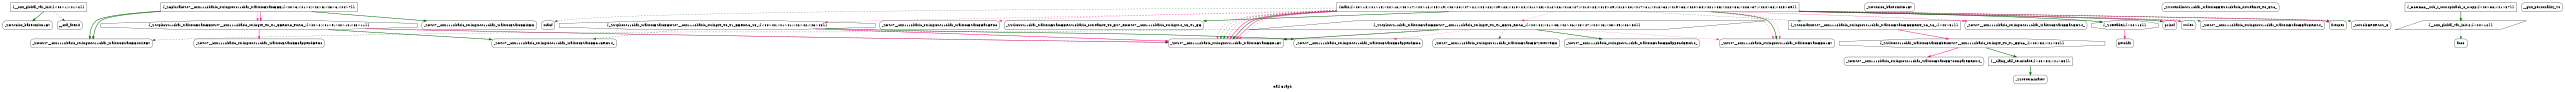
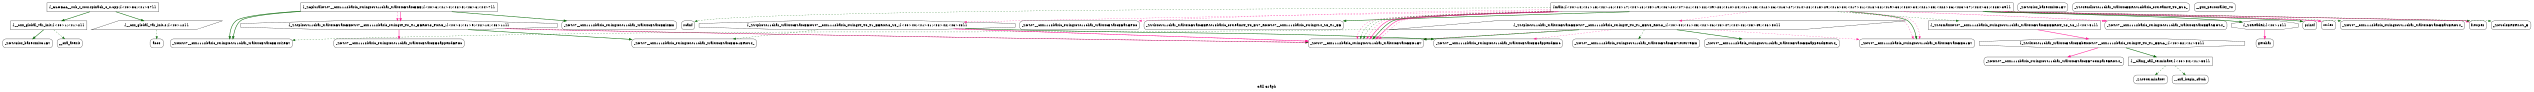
none -> (77, 16)
(2030, 69) -> (2161, 70)
none -> (2190, 79)
